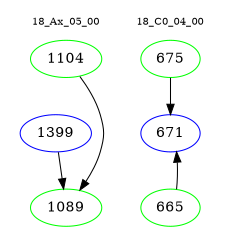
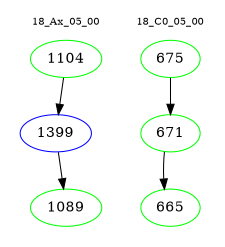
(171, 22) -> (171, 22)
(103, 128) -> (62, 91)
(171, 133) -> (171, 133)
(177, 176) -> (164, 165)
